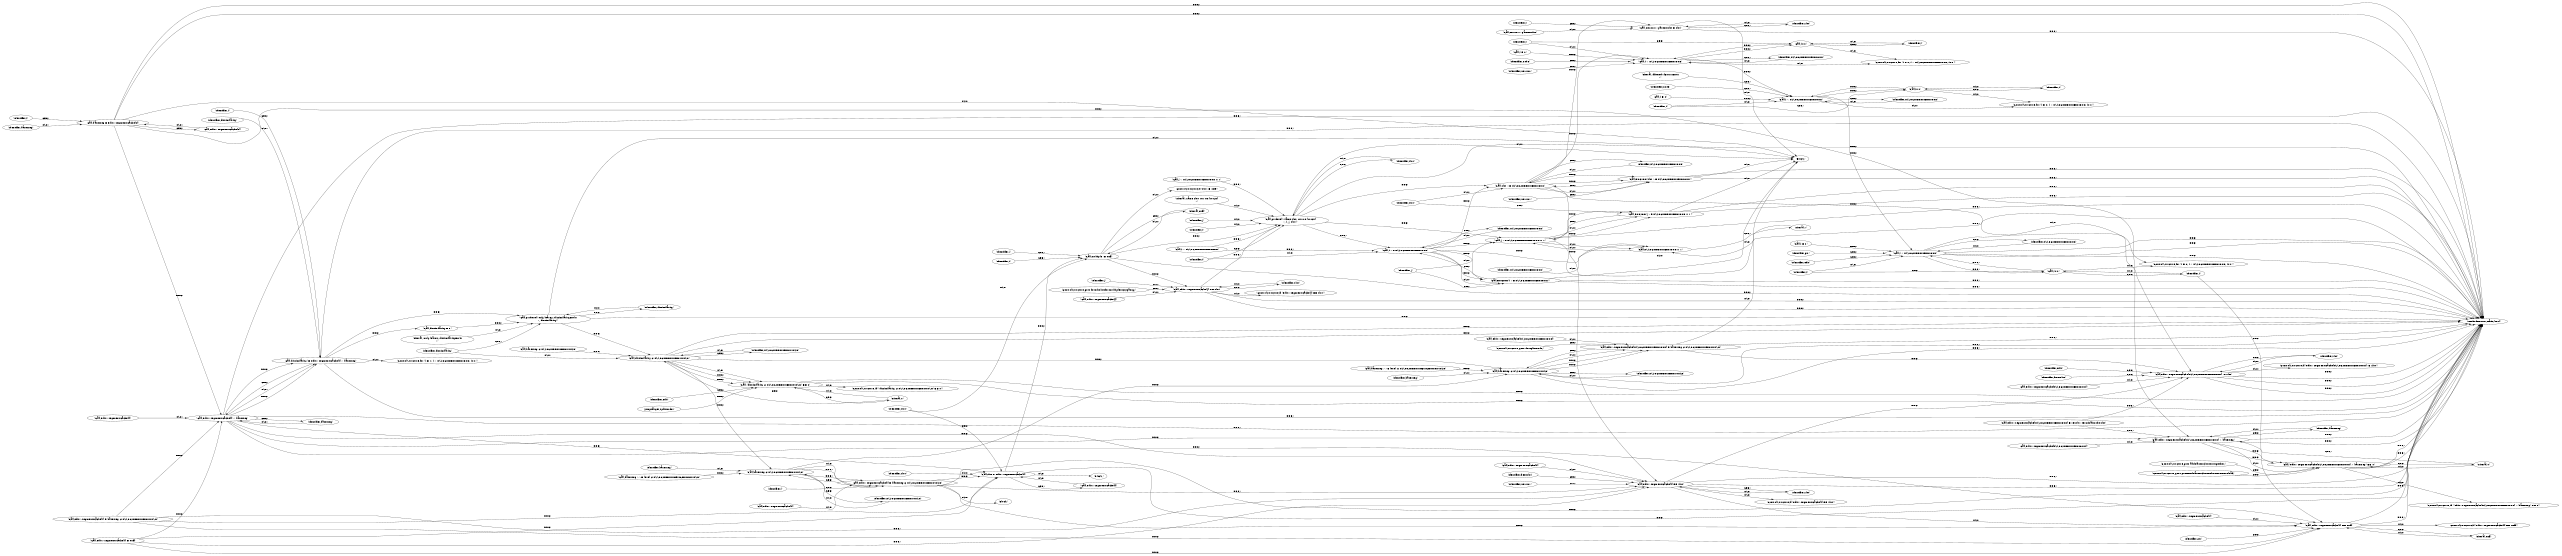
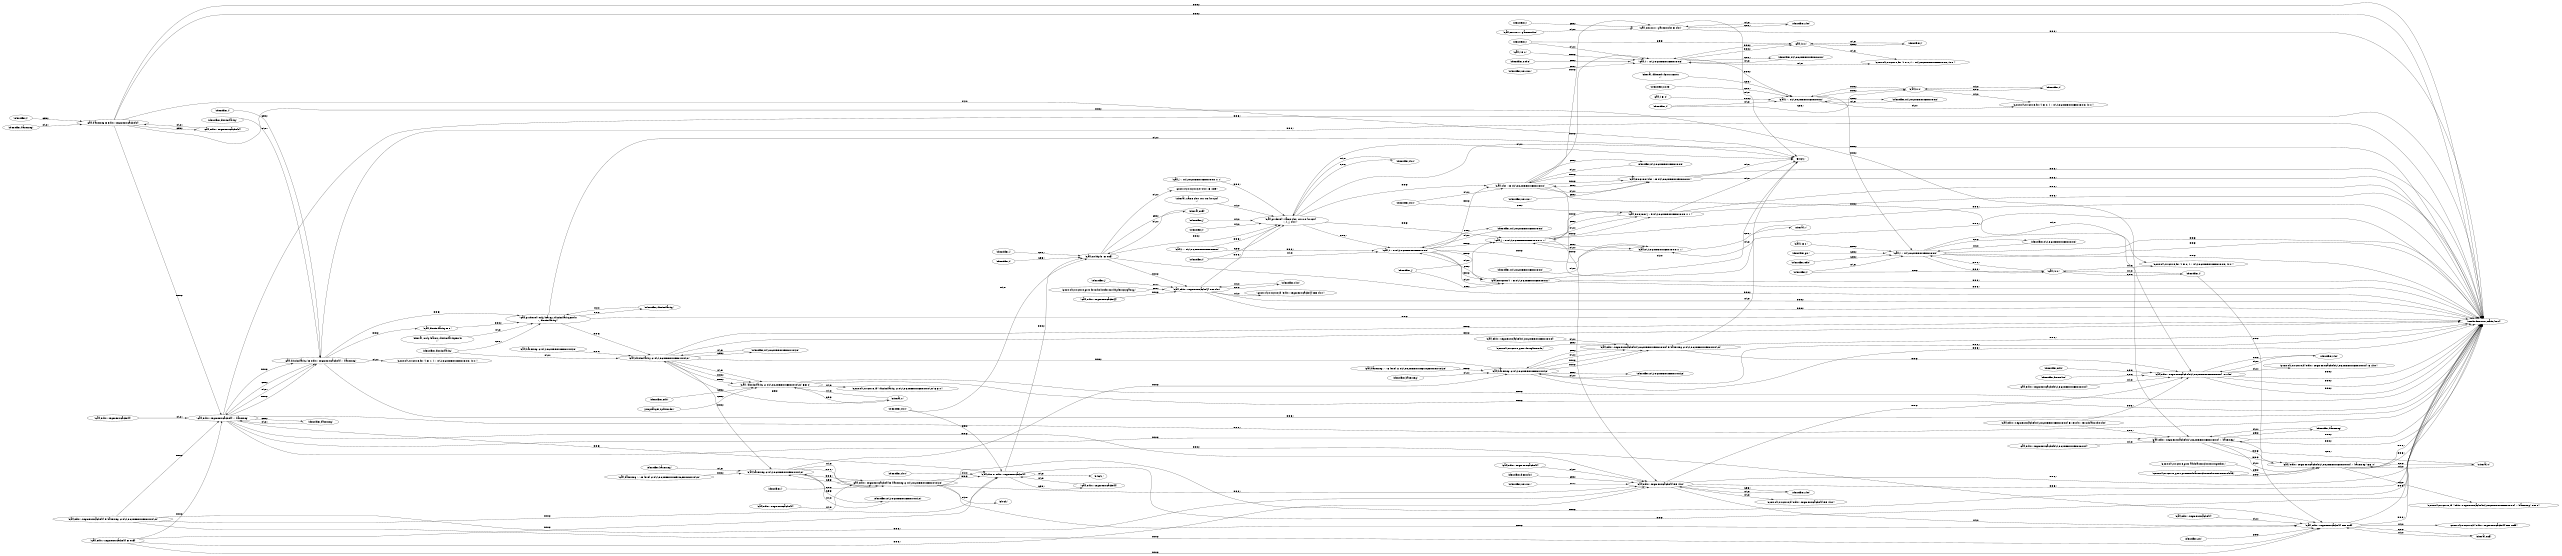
(1573, 244) -> (1573, 244)
(1156, 292) -> (1156, 292)
(721, 396) -> (721, 396)
